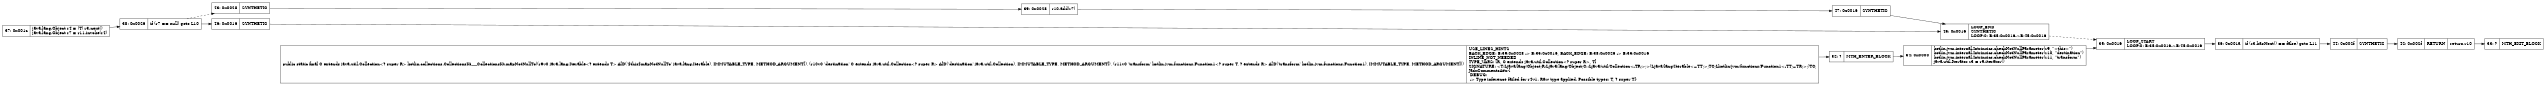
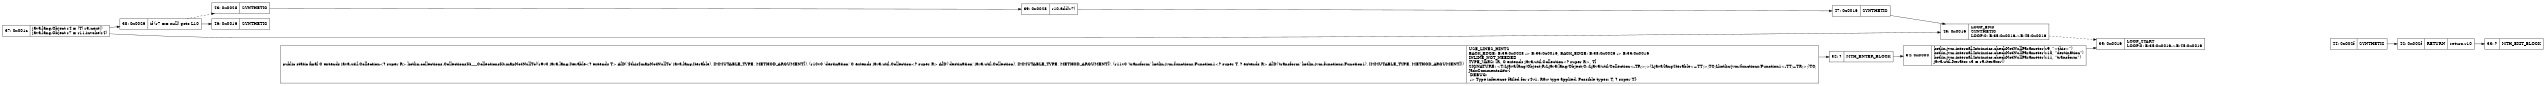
(1104, 28) -> (1024, 38)
(2267, 44) -> none
